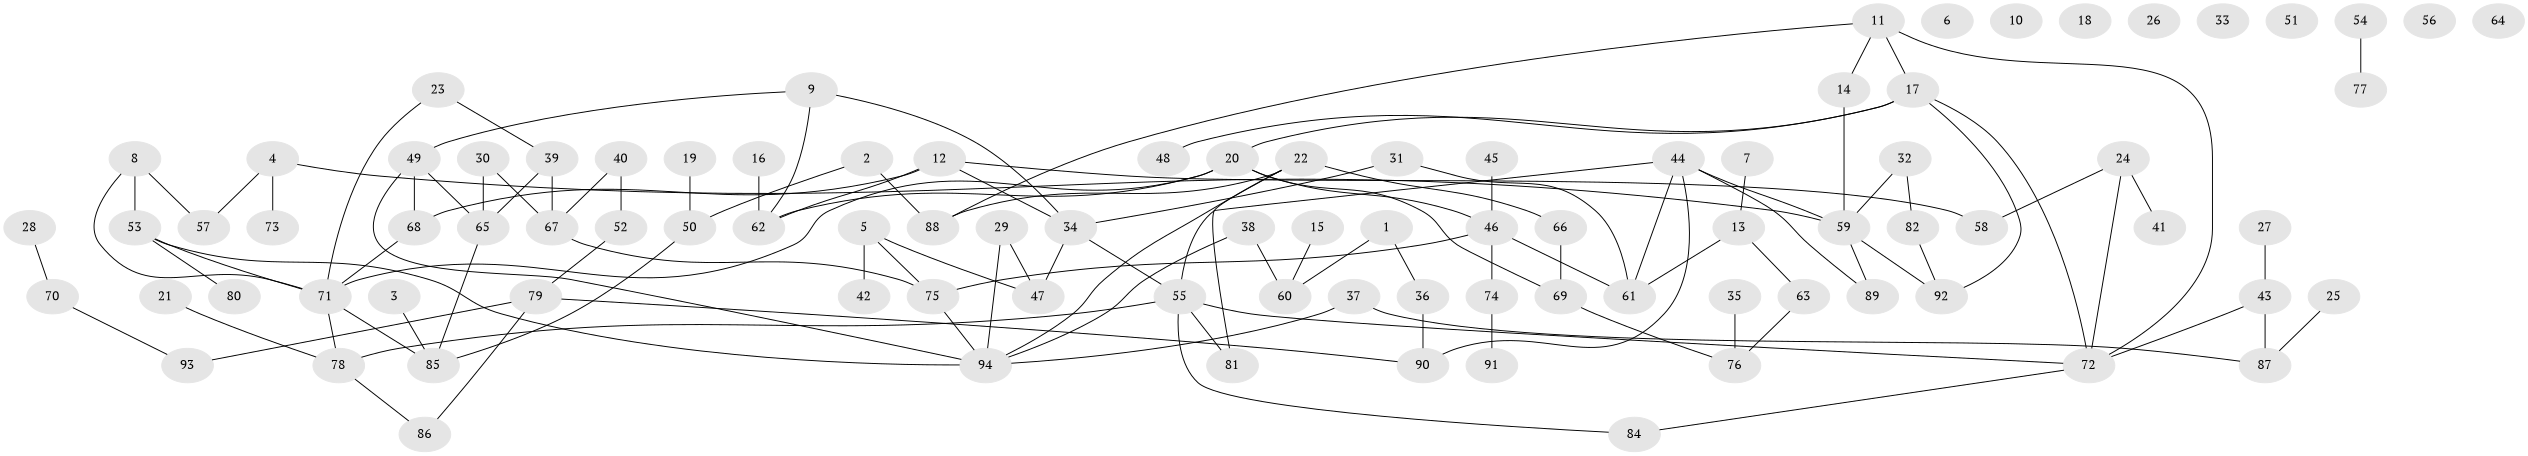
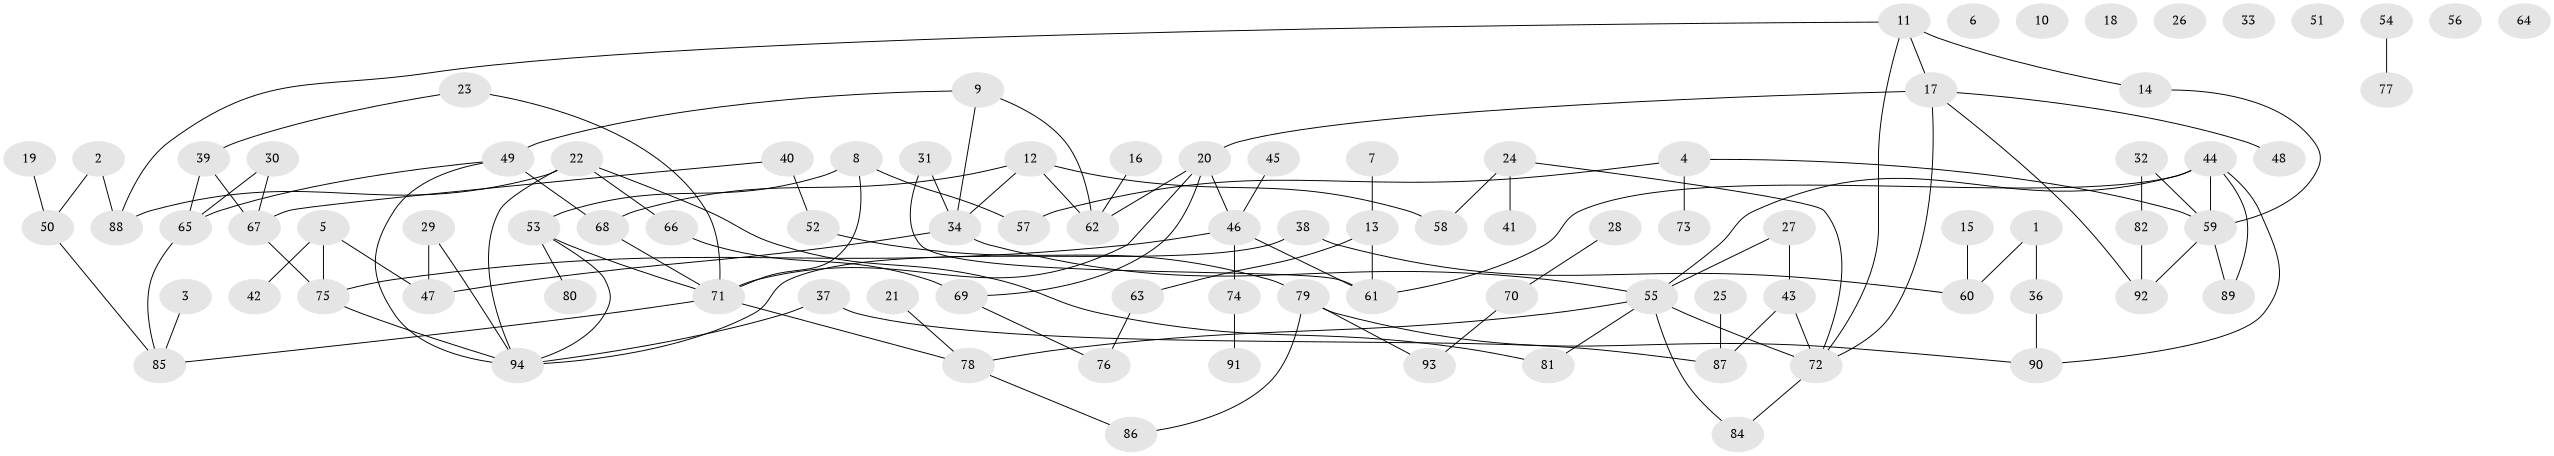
none -> (1721, 262)
(1735, 297) -> none
